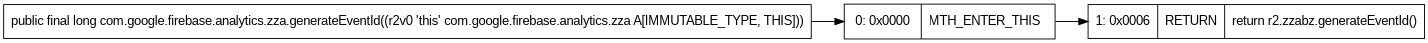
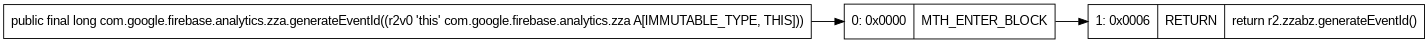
(984, 21) -> (984, 21)
